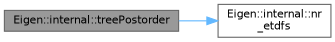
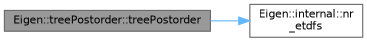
(92, 21) -> (107, 21)
